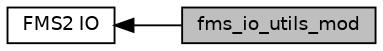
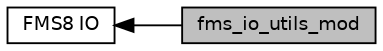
(61, 25) -> (61, 25)
